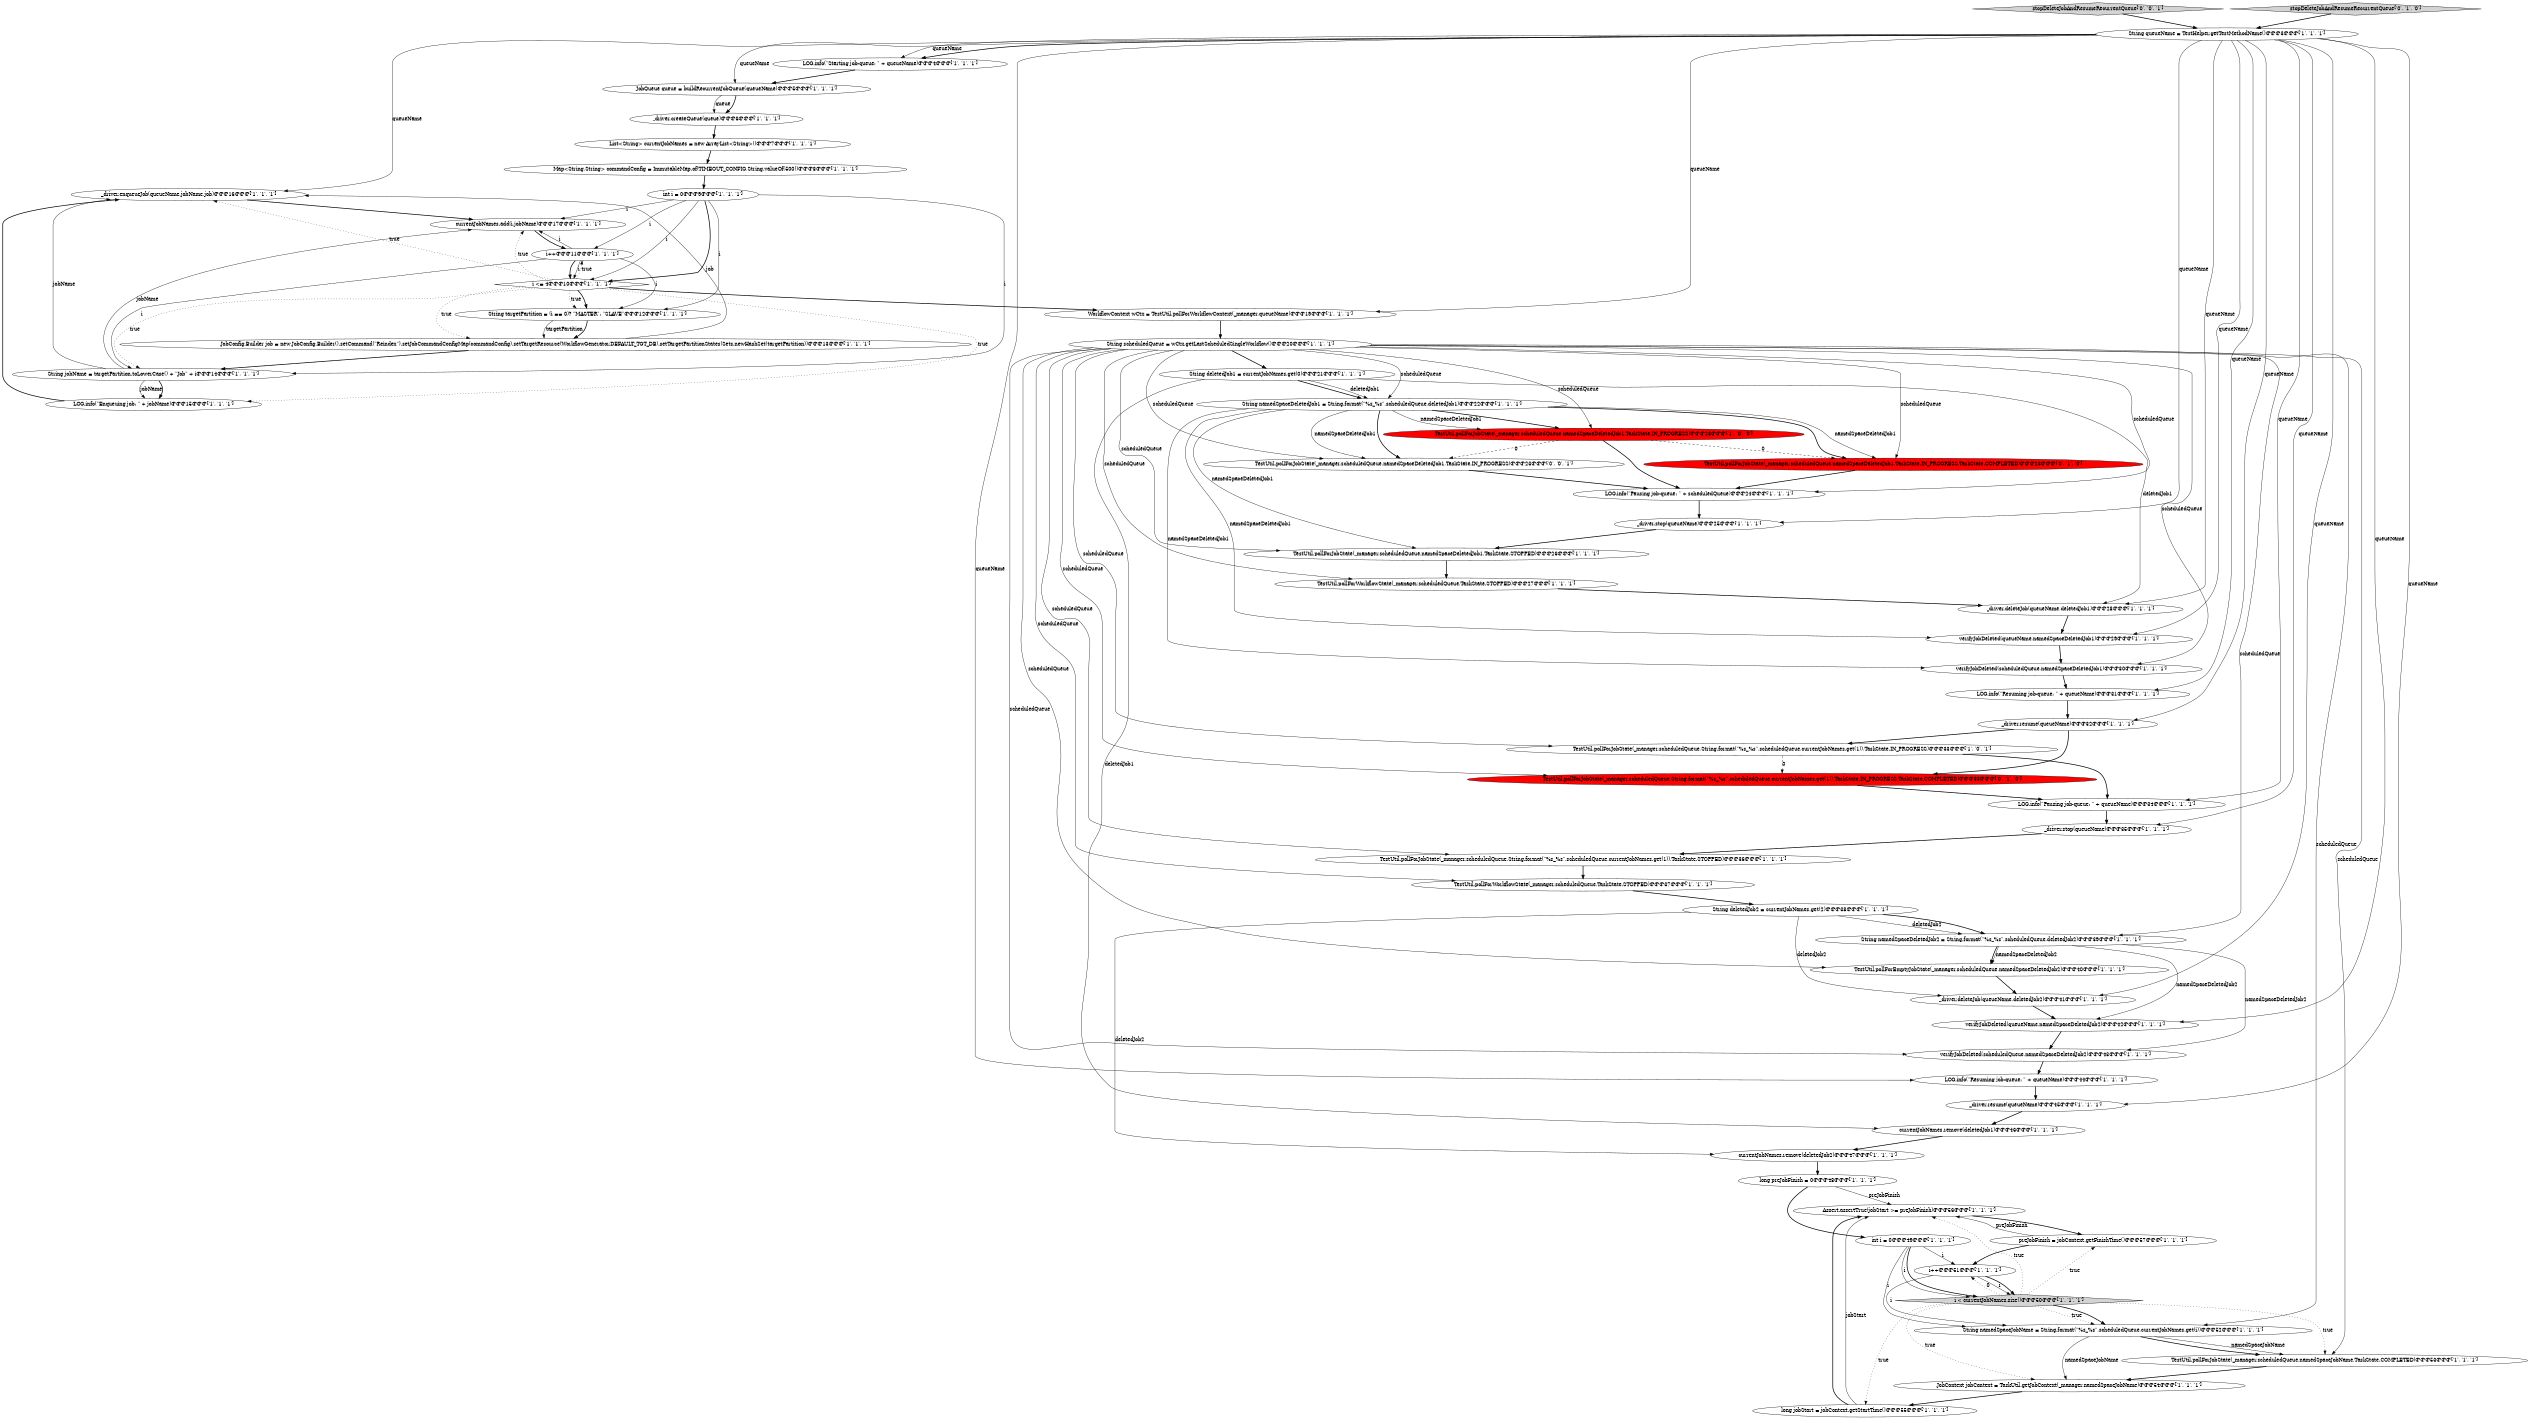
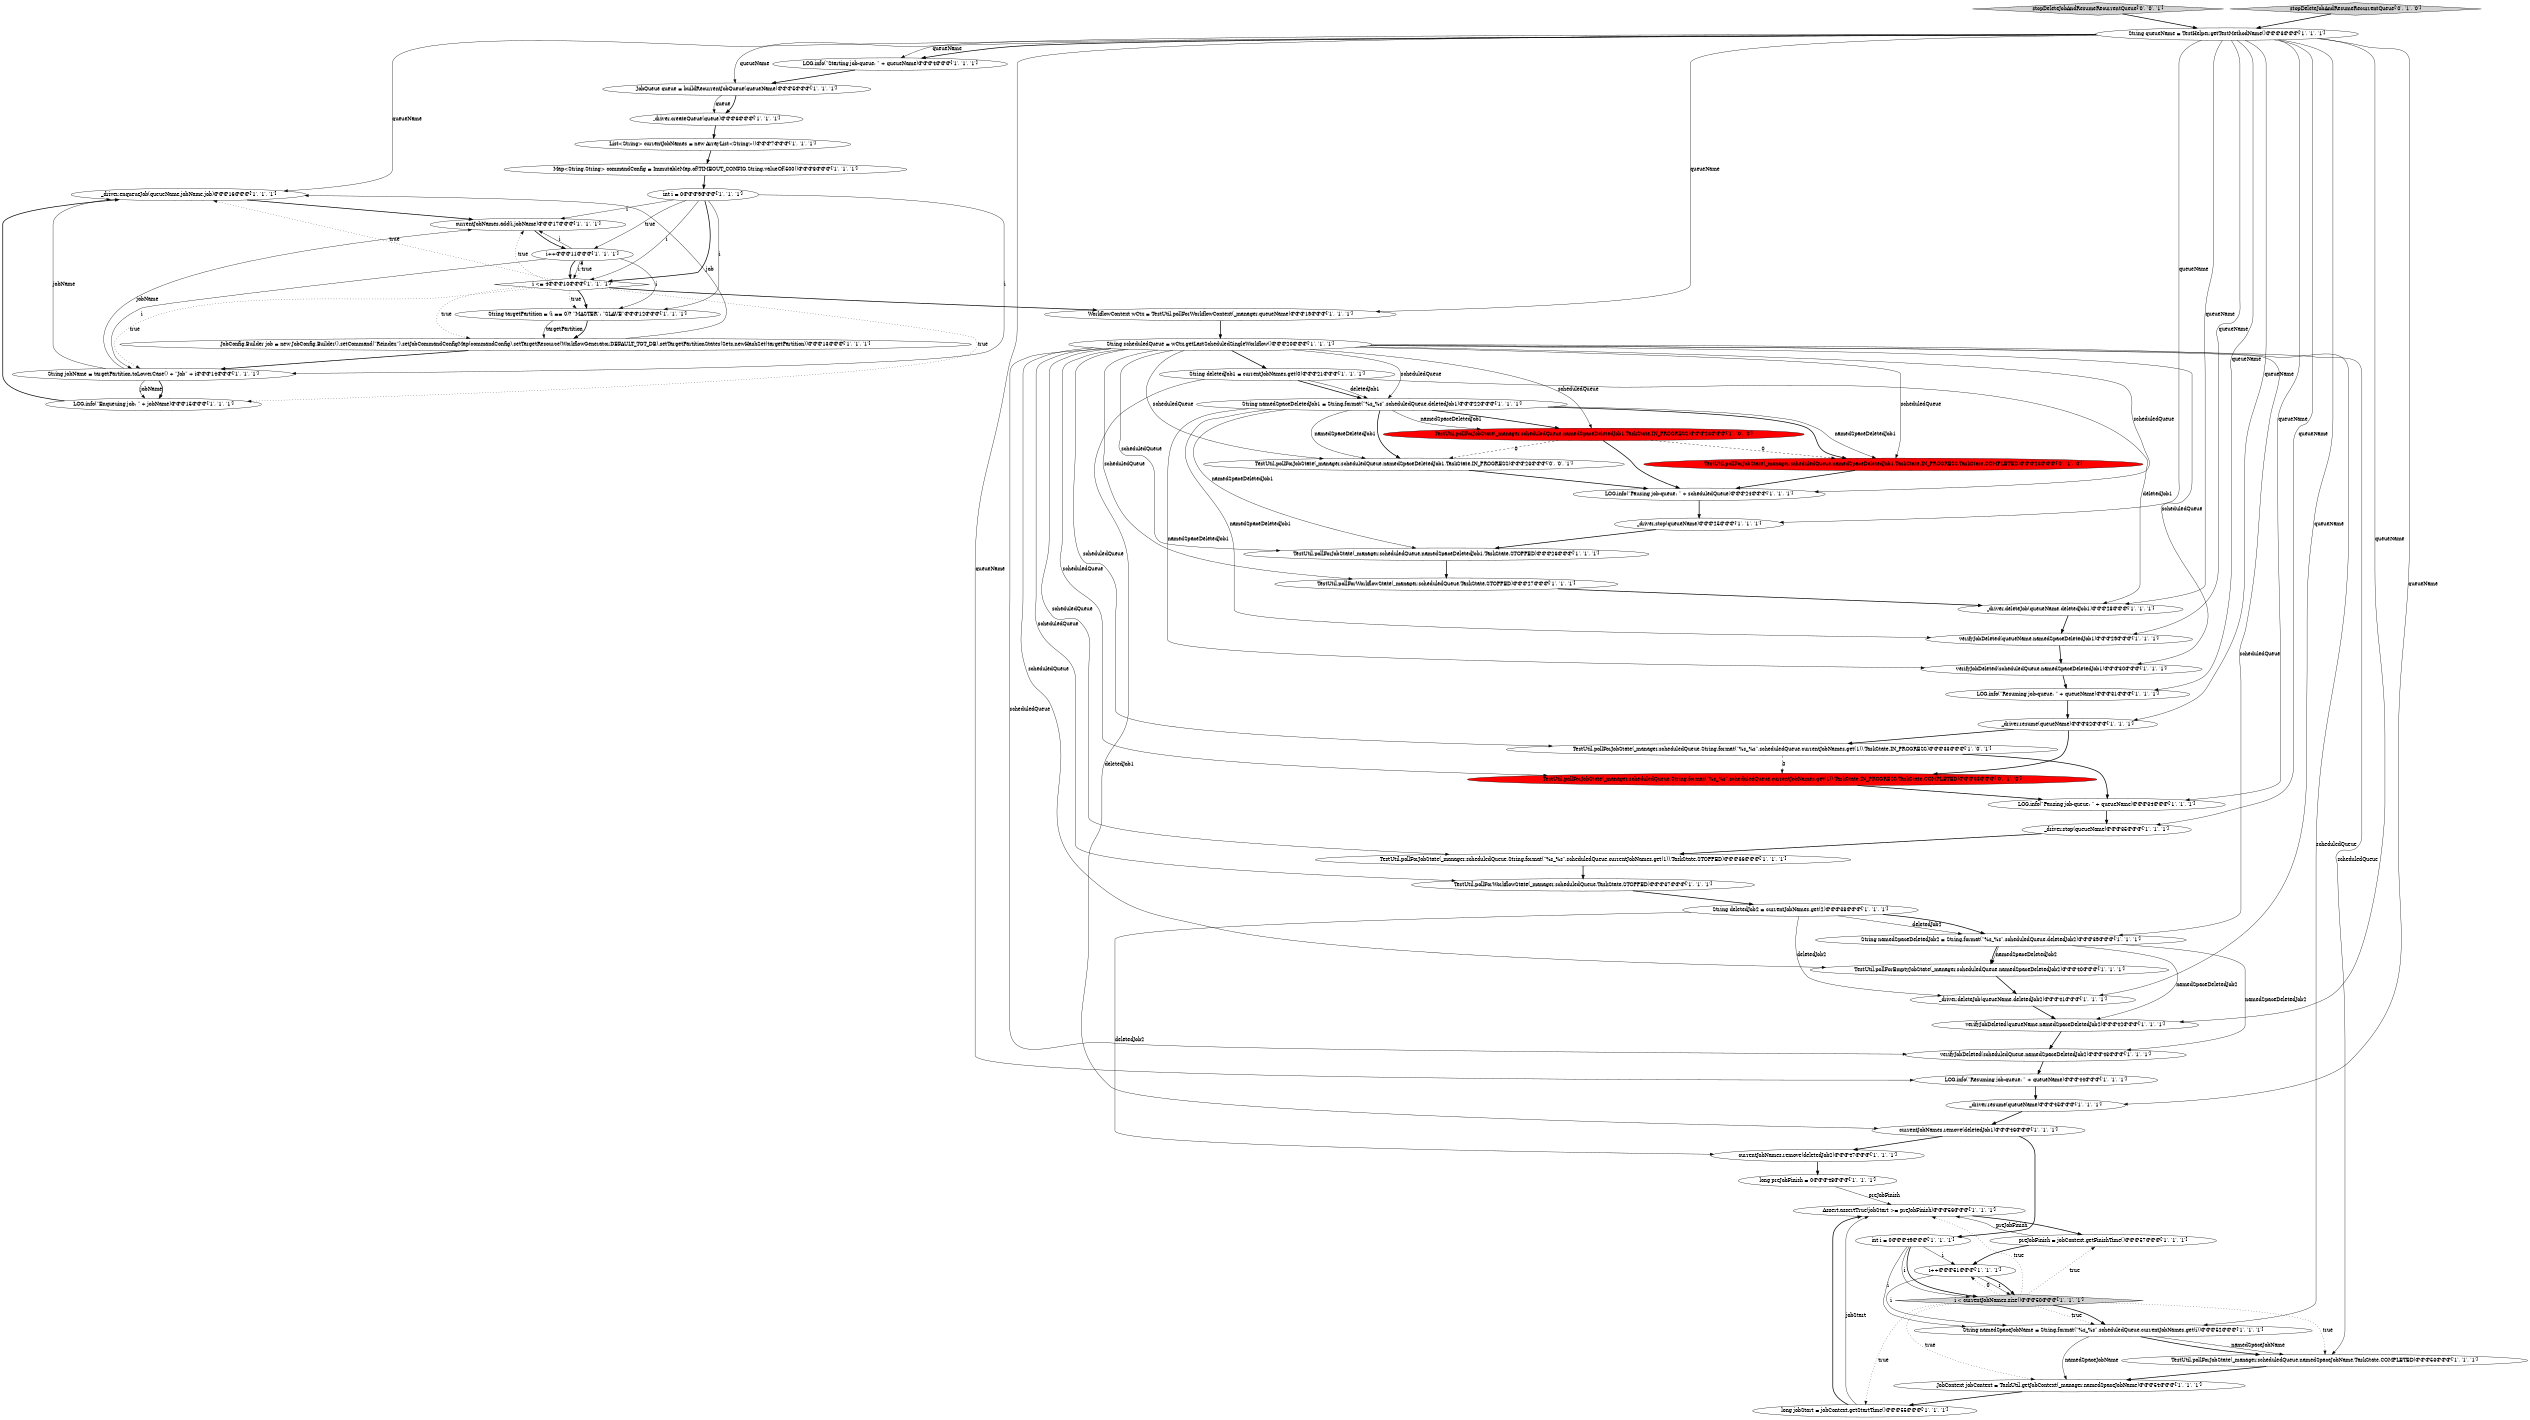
(650, 225) -> (650, 225)
(1805, 1226) -> (2035, 1214)
